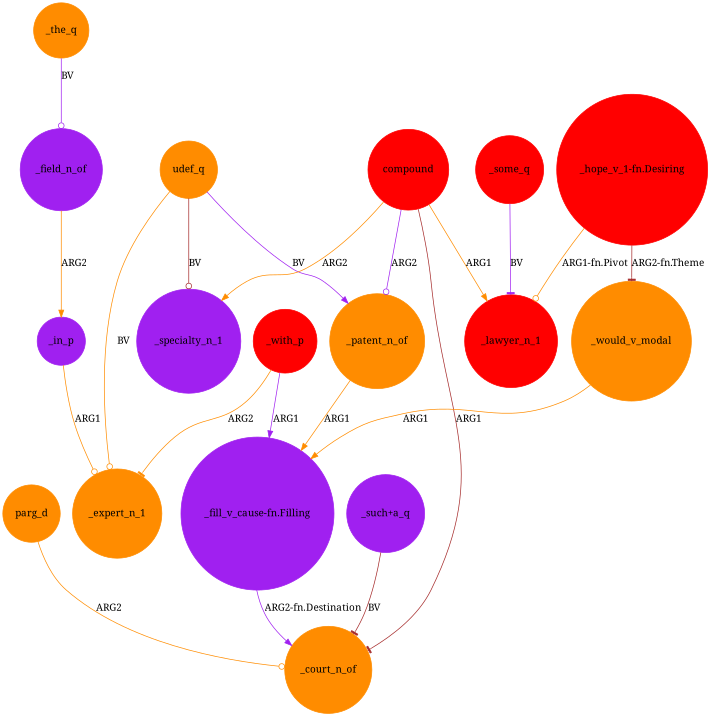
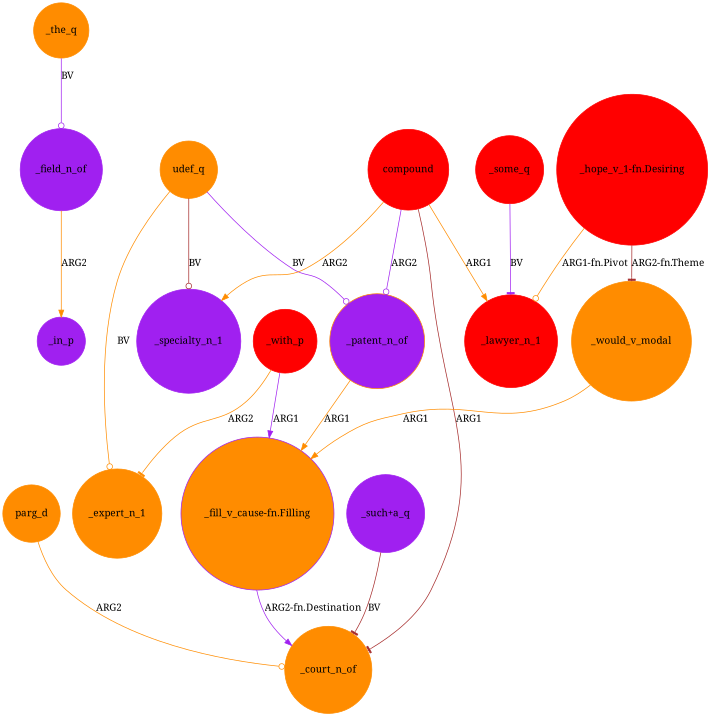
(271, 253) -> (271, 253)
(377, 341) -> (377, 341)
(73, 418) -> none
(257, 514) -> (257, 514)
